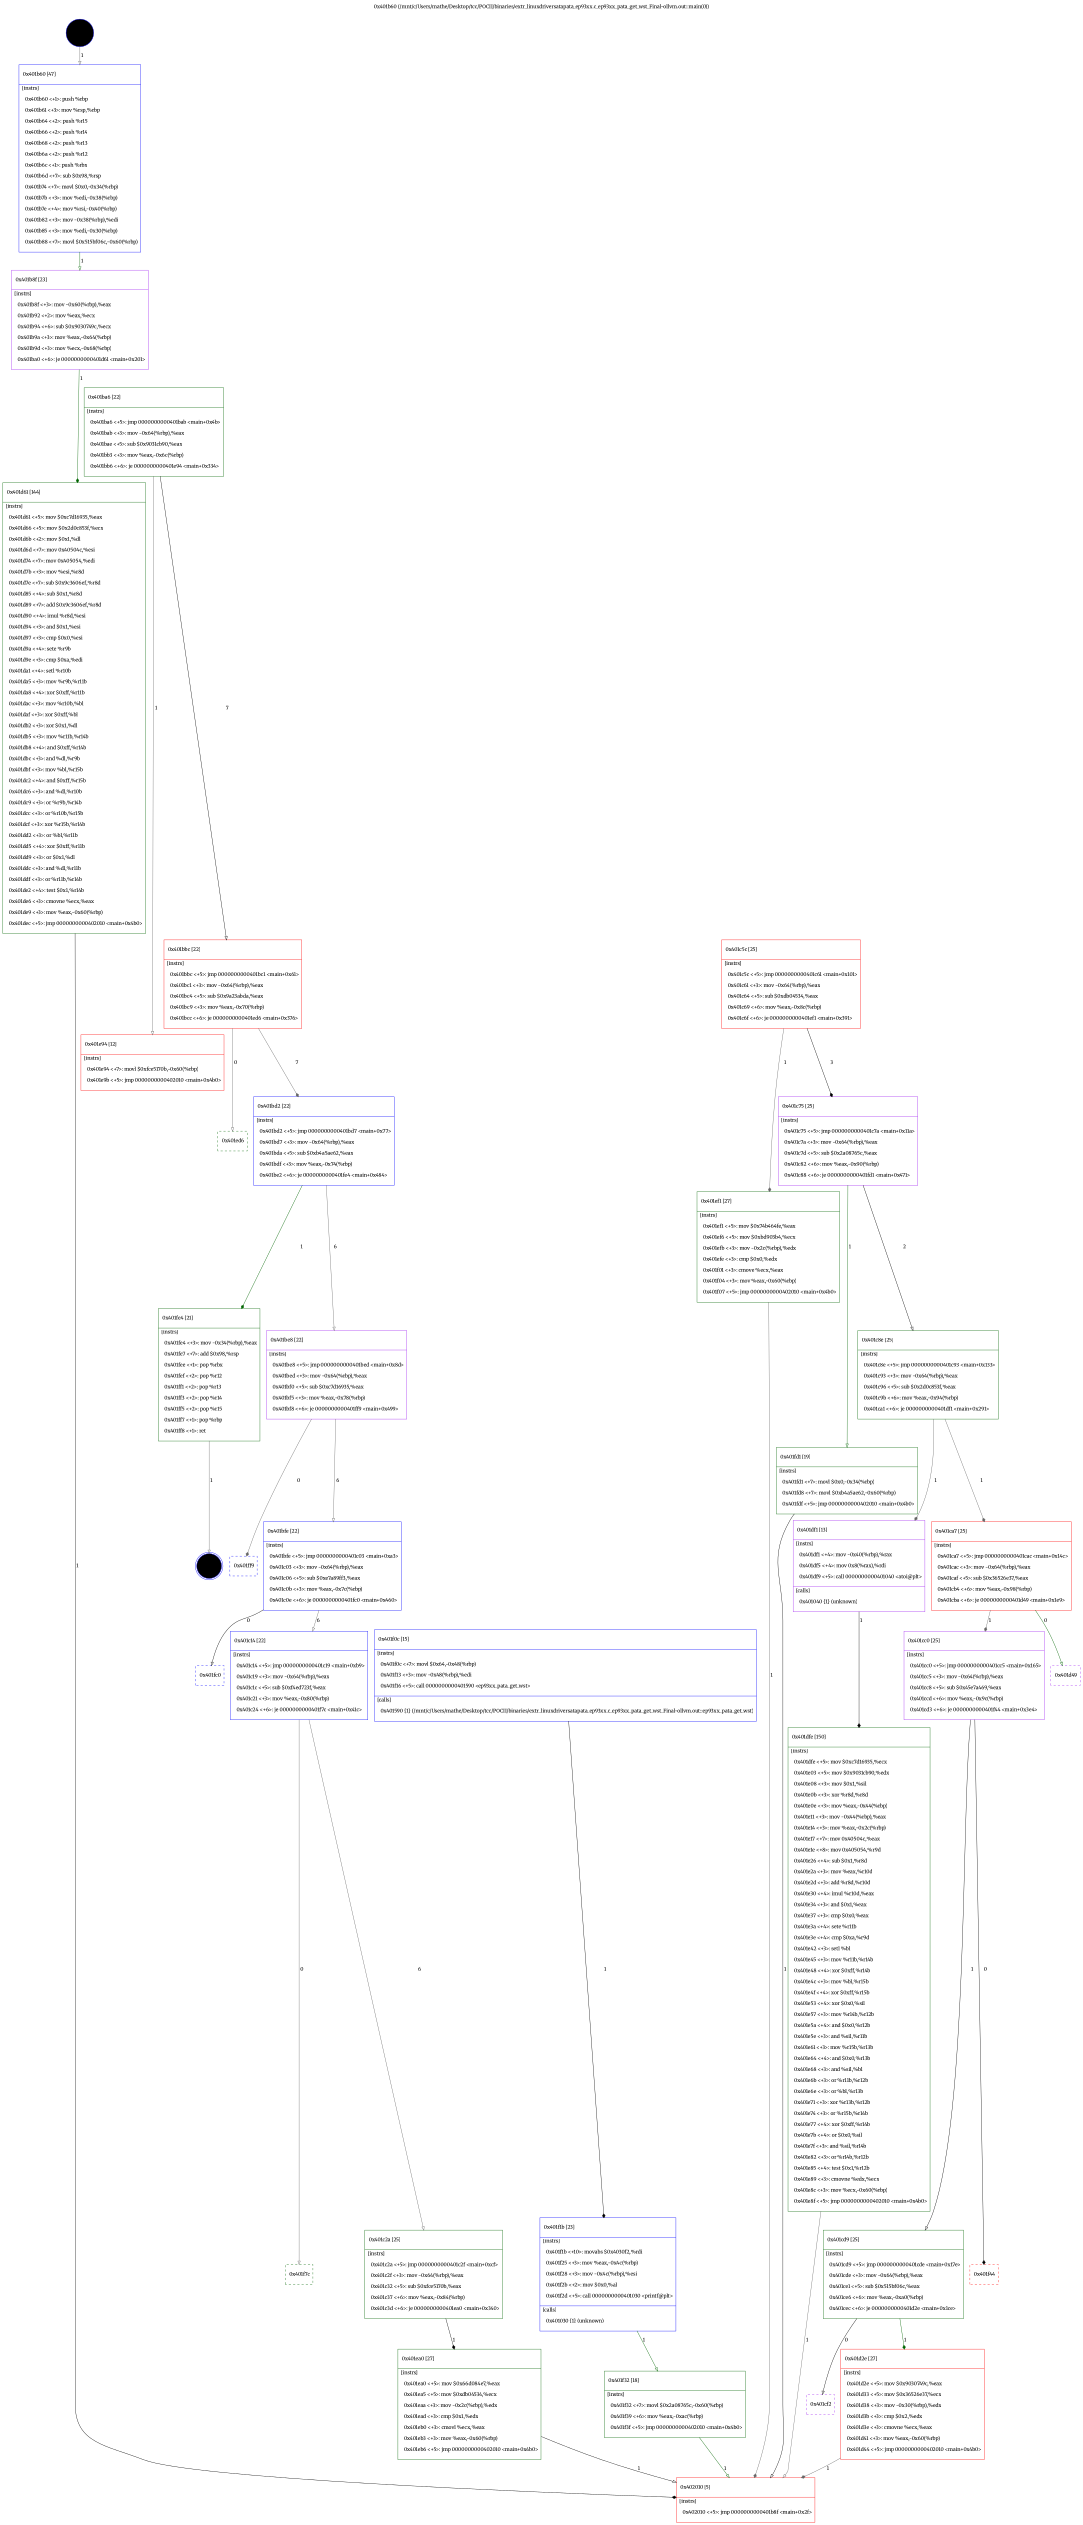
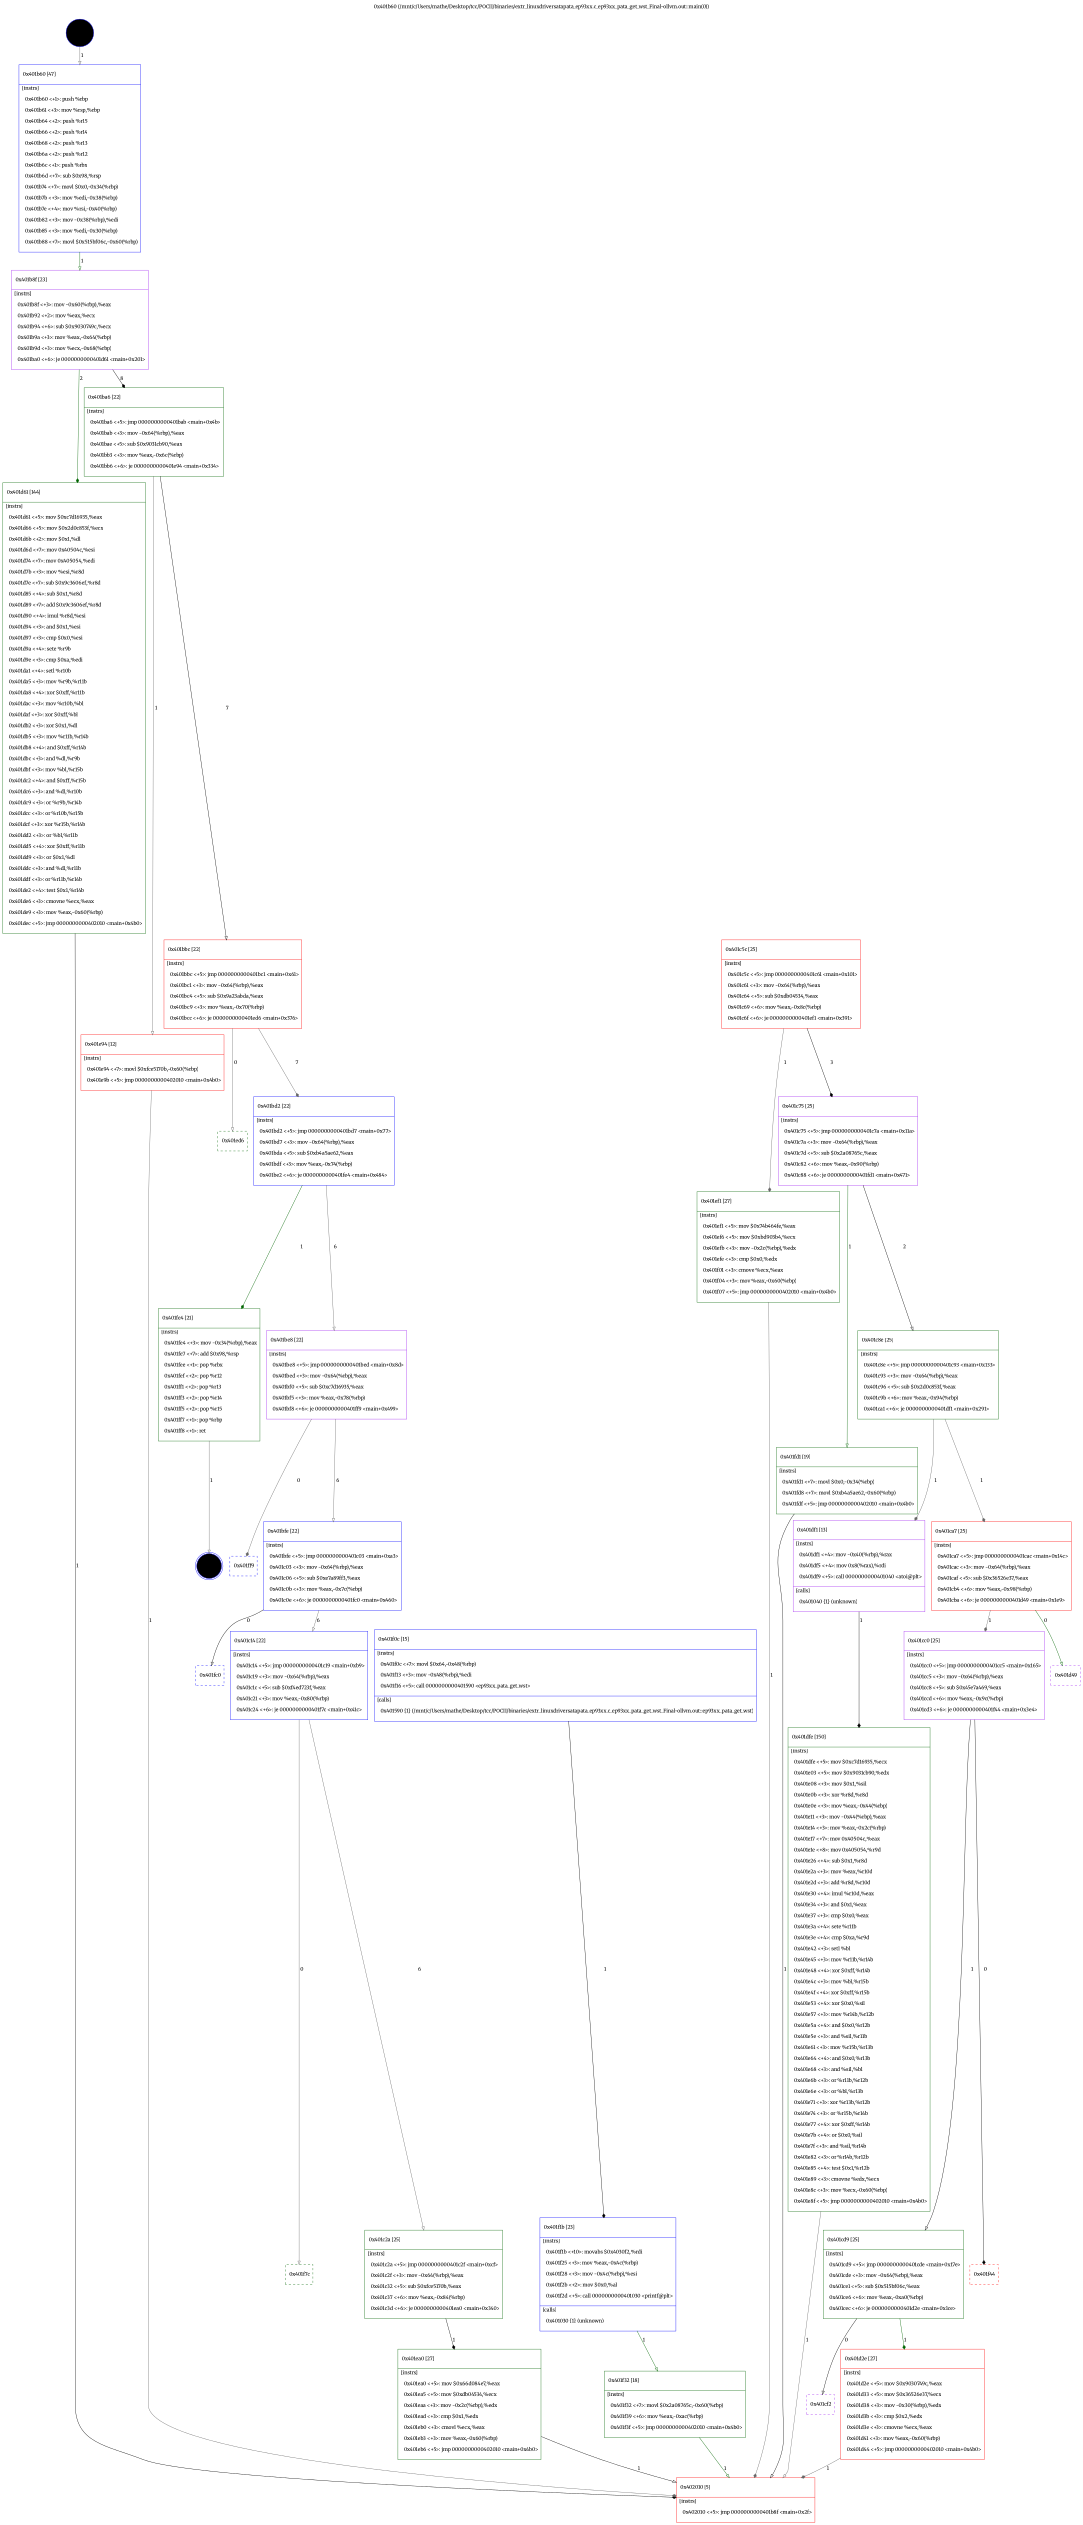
none -> (117, 377)
(81, 379) -> (81, 379)
none -> (148, 2017)
